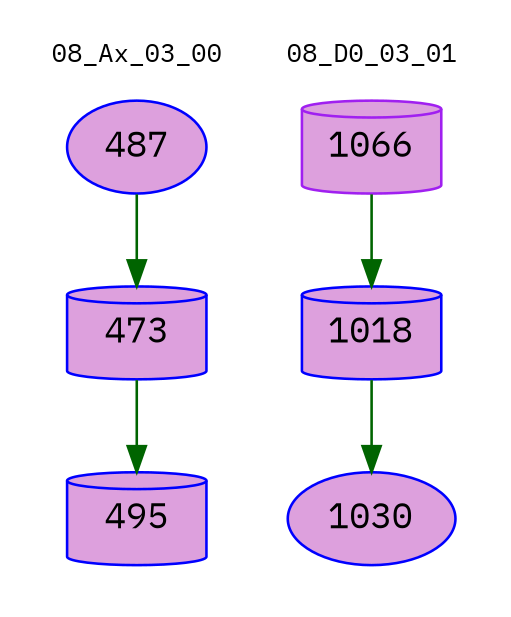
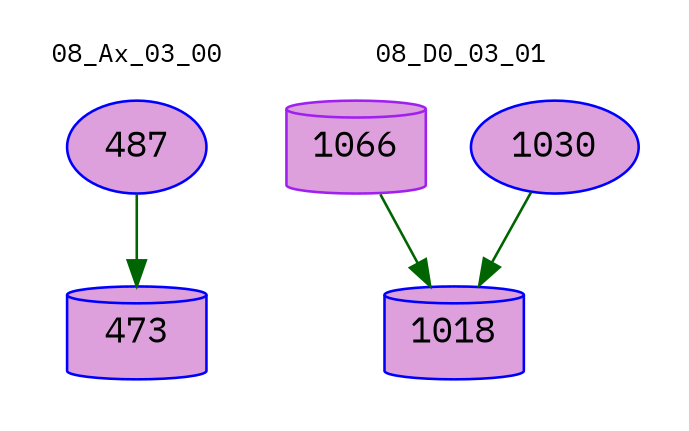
(372, 413) -> (511, 228)
(137, 519) -> none
